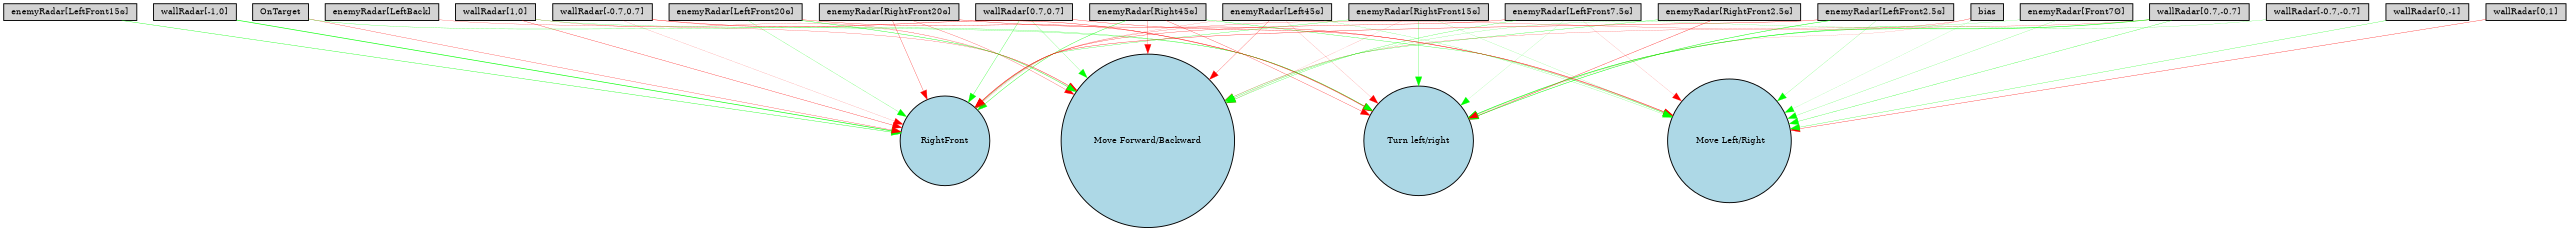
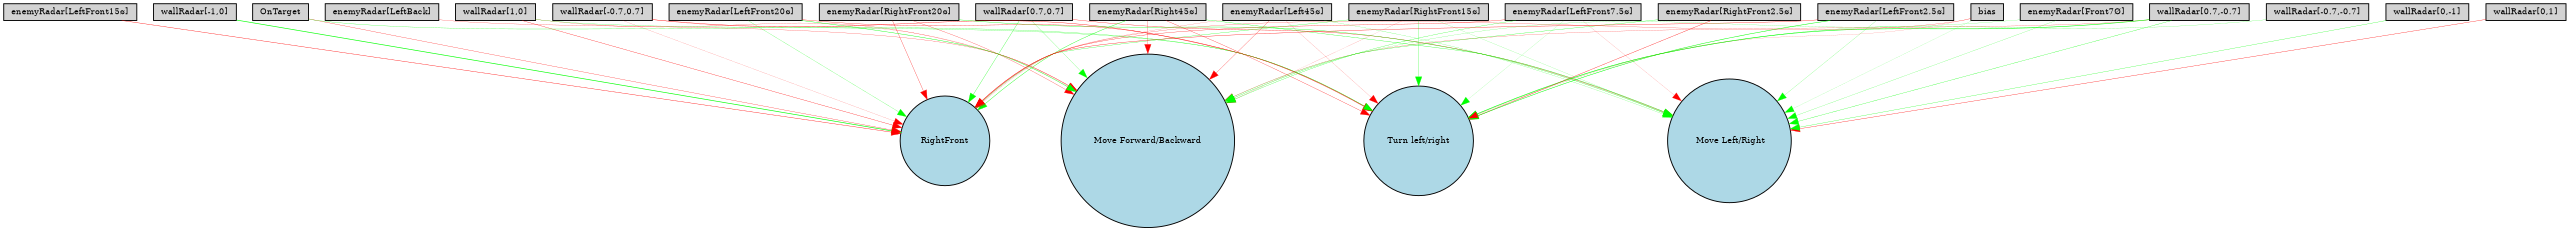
(1317, 31) -> (1317, 31)
(507, 76) -> (507, 76)
